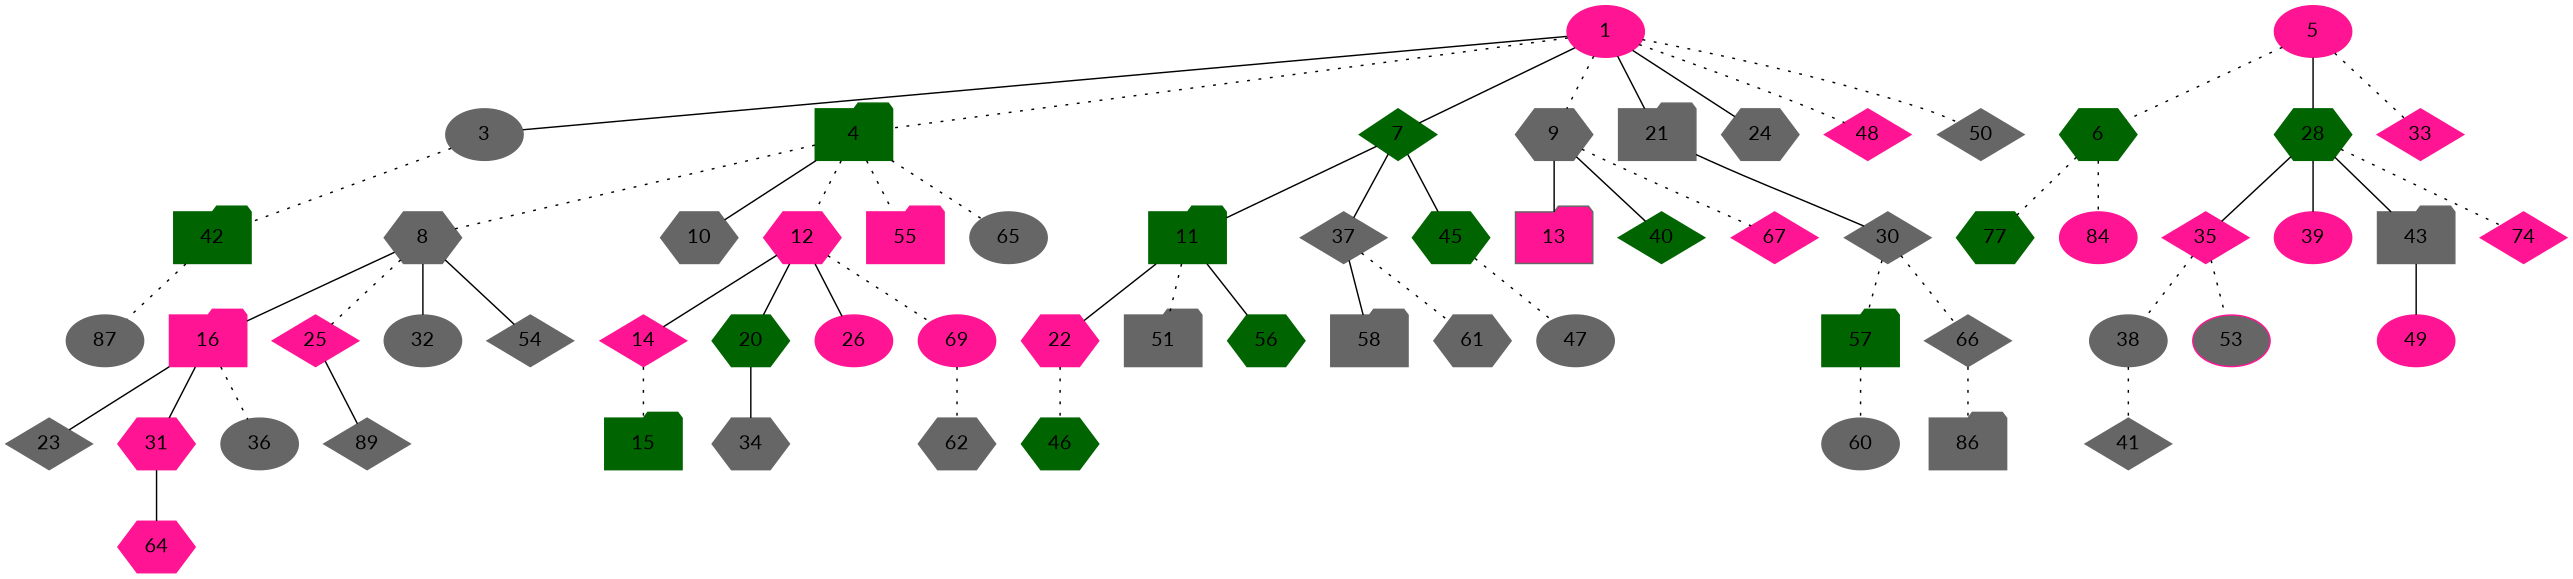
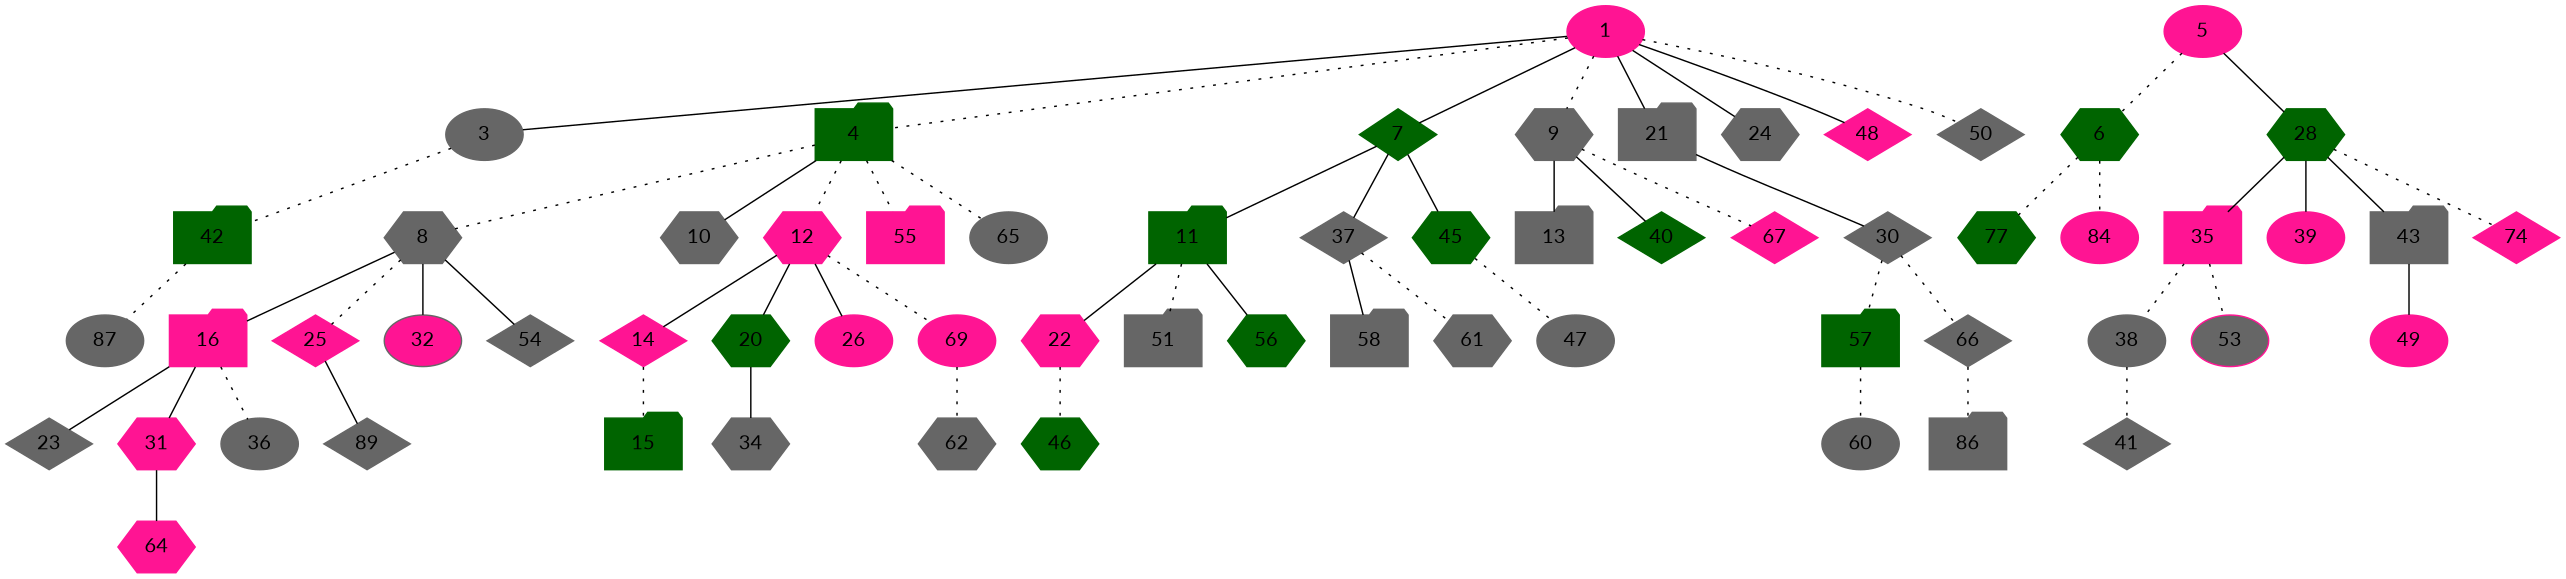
(1742, 82) -> (1742, 82)
(2420, 135) -> none
(1554, 238) -> (1554, 238)
(2206, 238) -> (2203, 238)
(423, 341) -> (423, 341)
